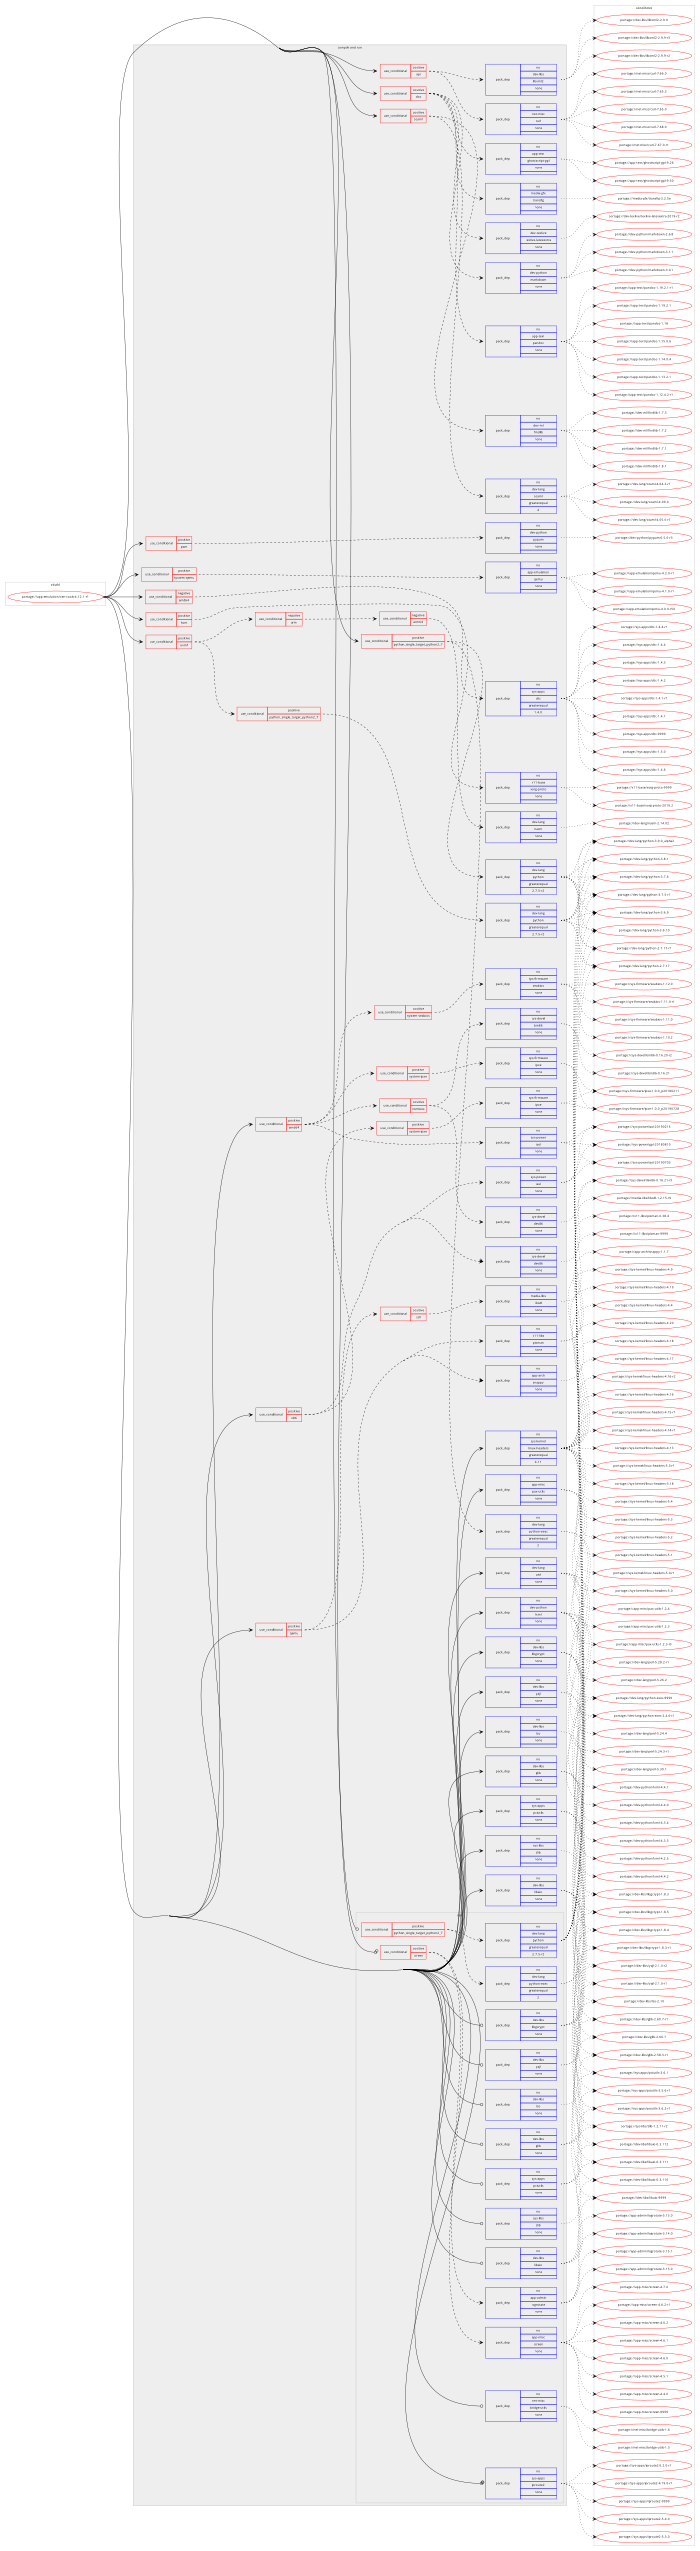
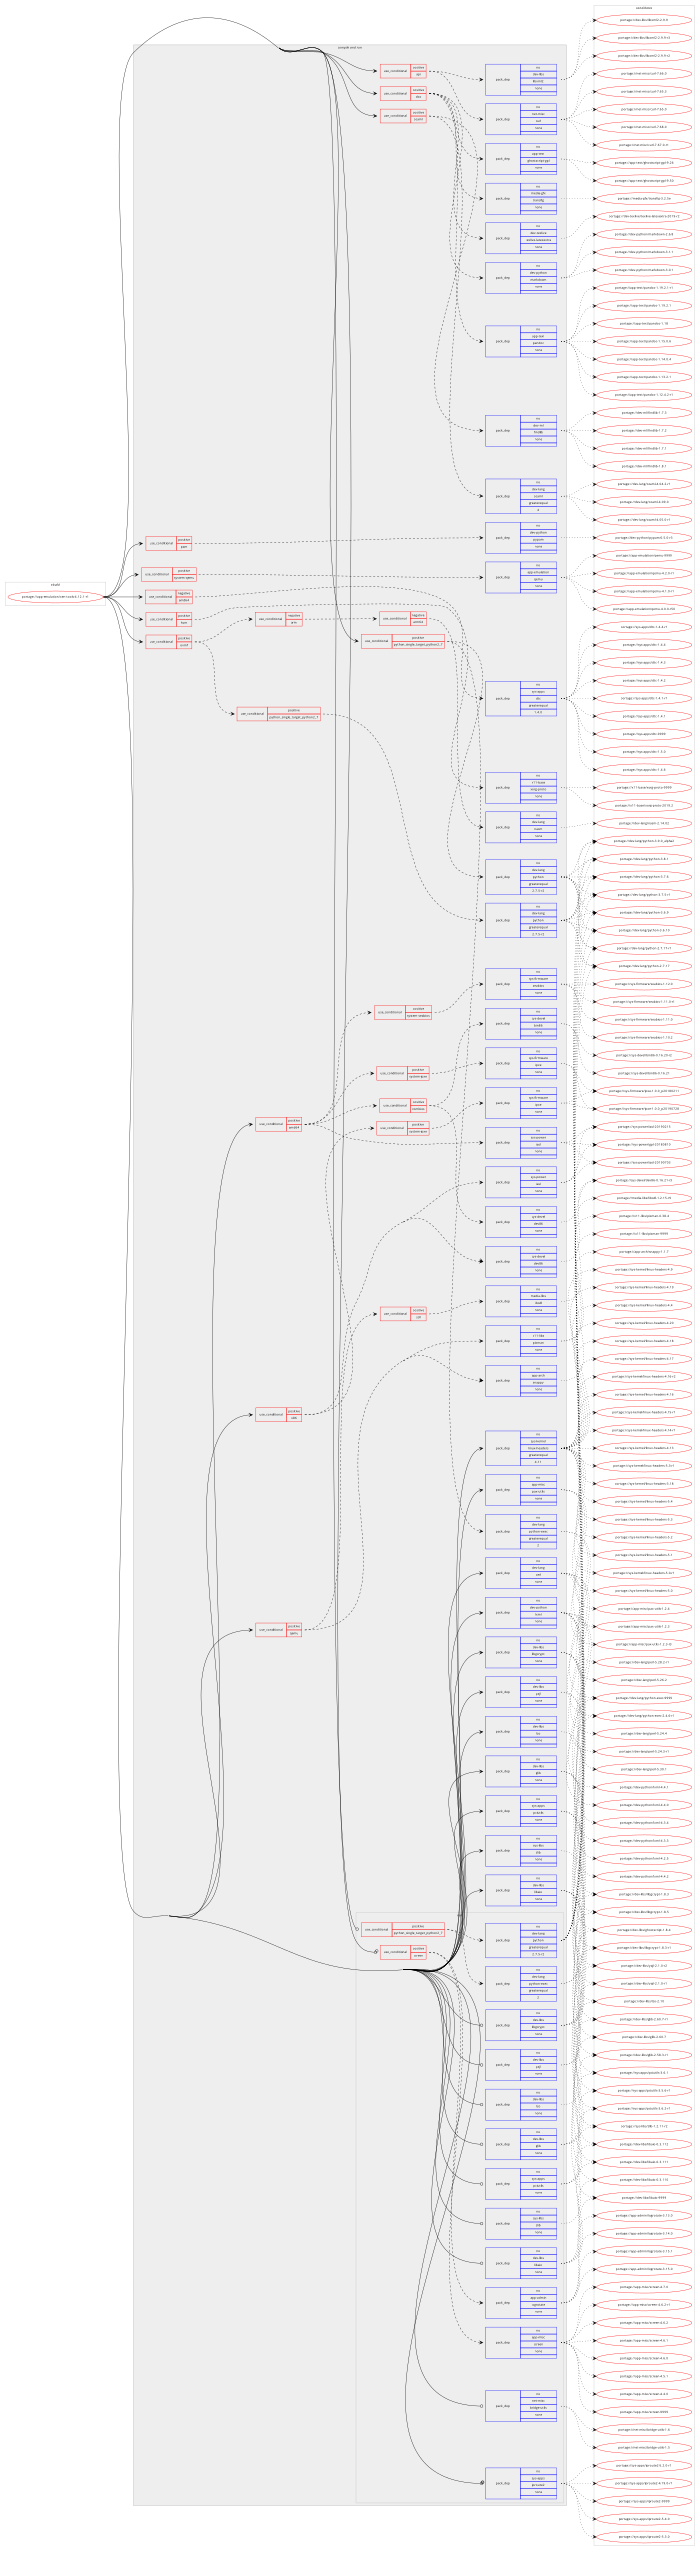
none -> (644, 556)
(644, 1930) -> (644, 1930)
